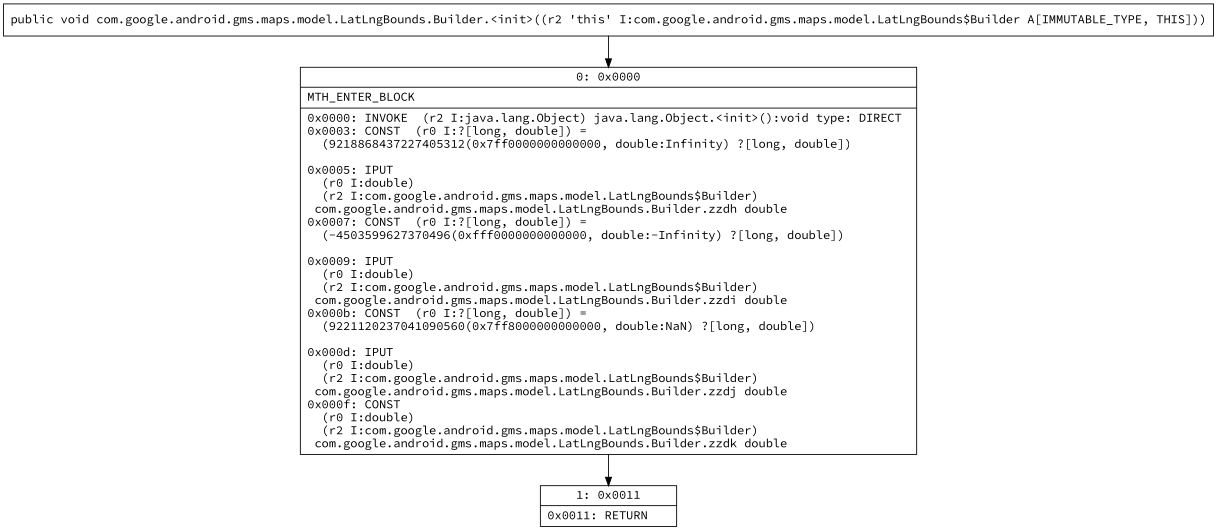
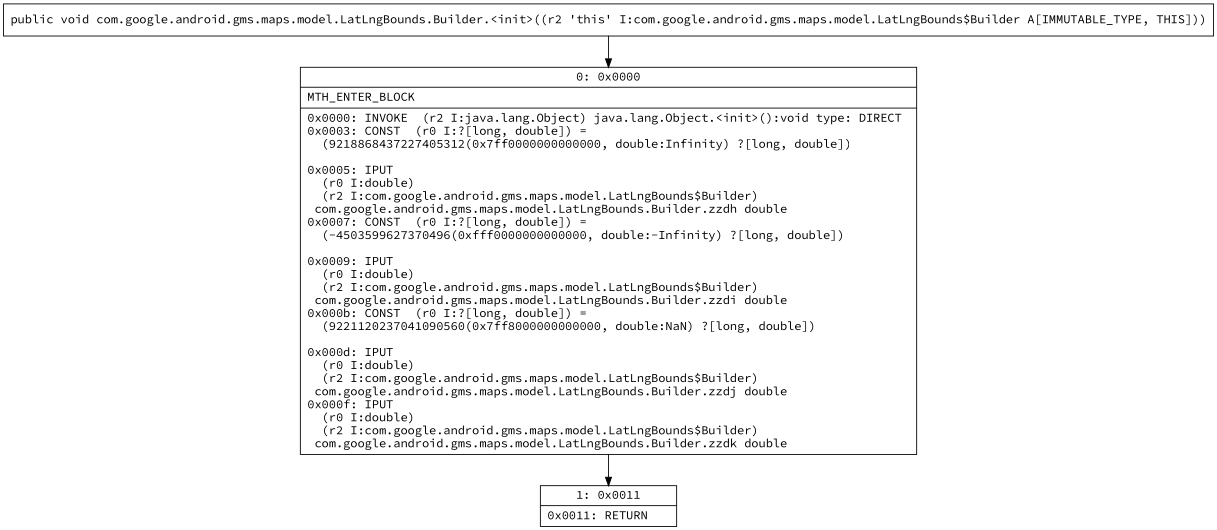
(361, 405) -> (358, 405)
